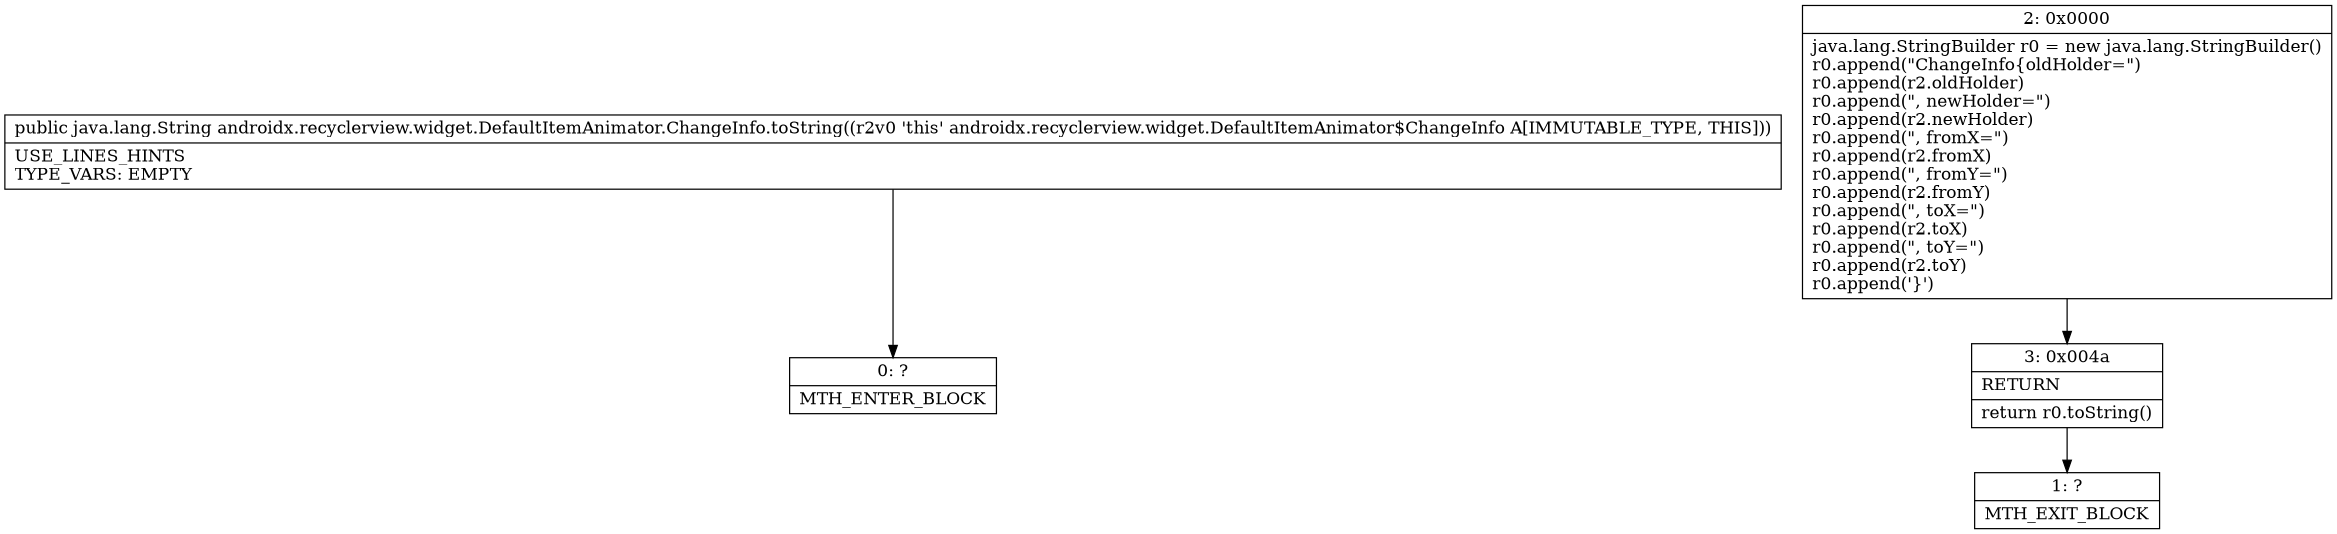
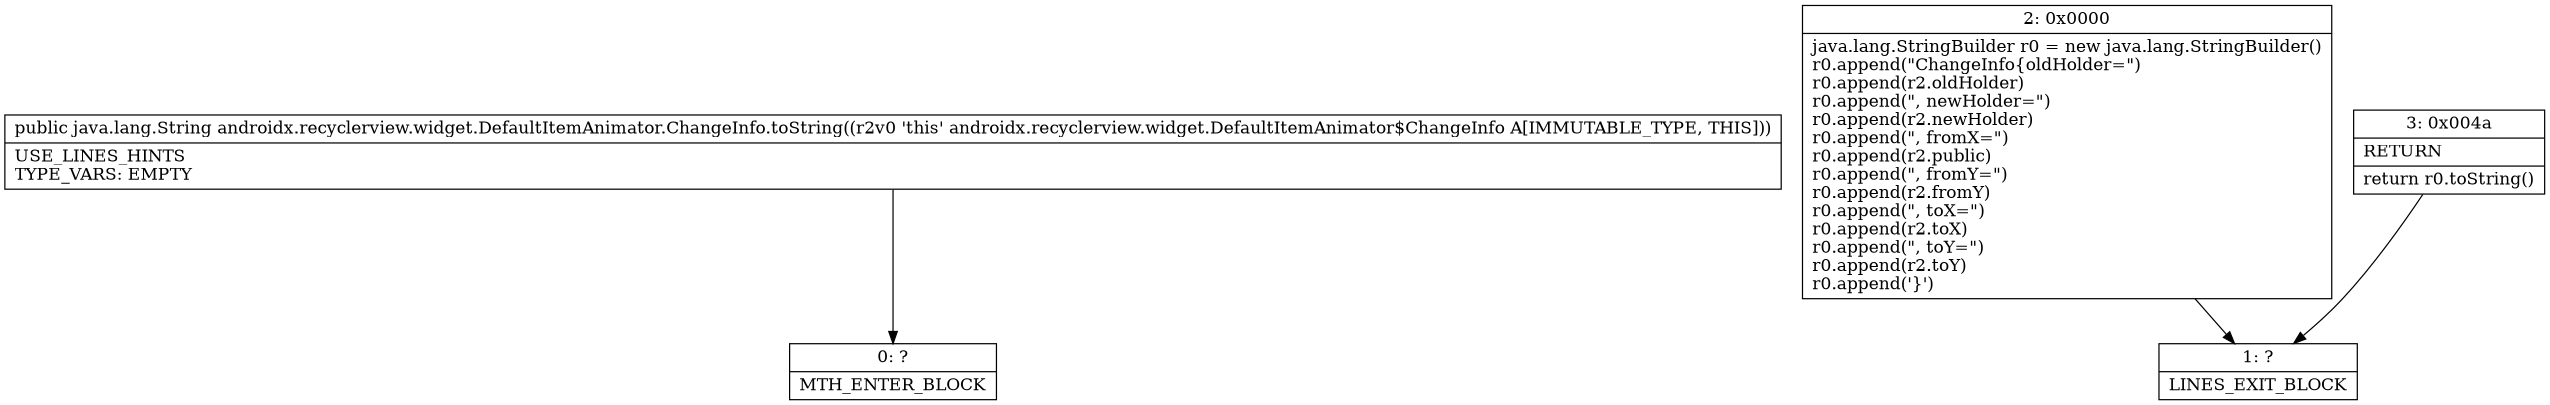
(1902, 156) -> (1902, 156)
(2067, 315) -> (2211, 317)
(2067, 514) -> (2258, 385)
